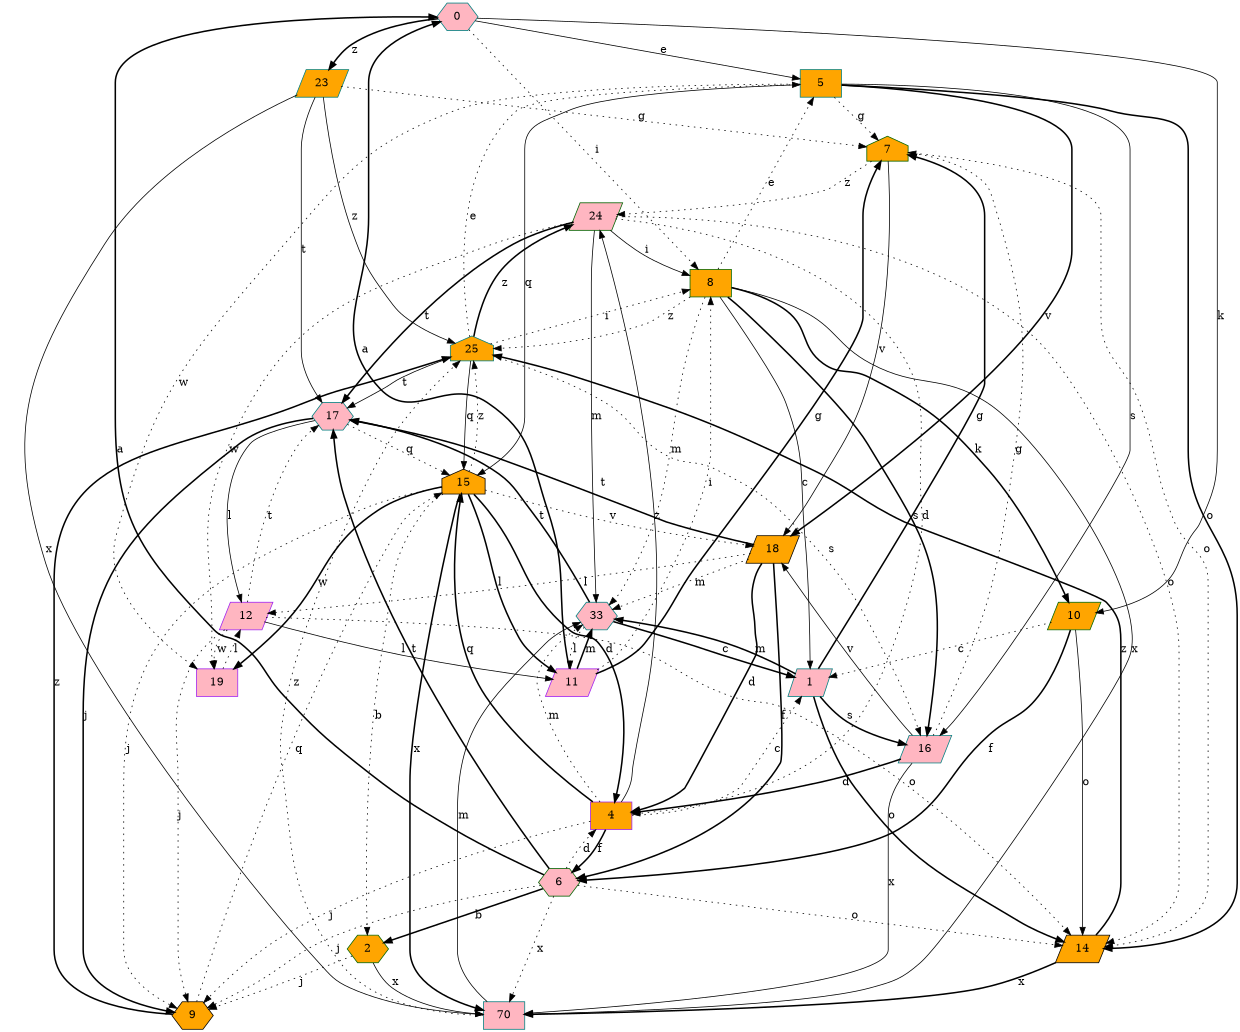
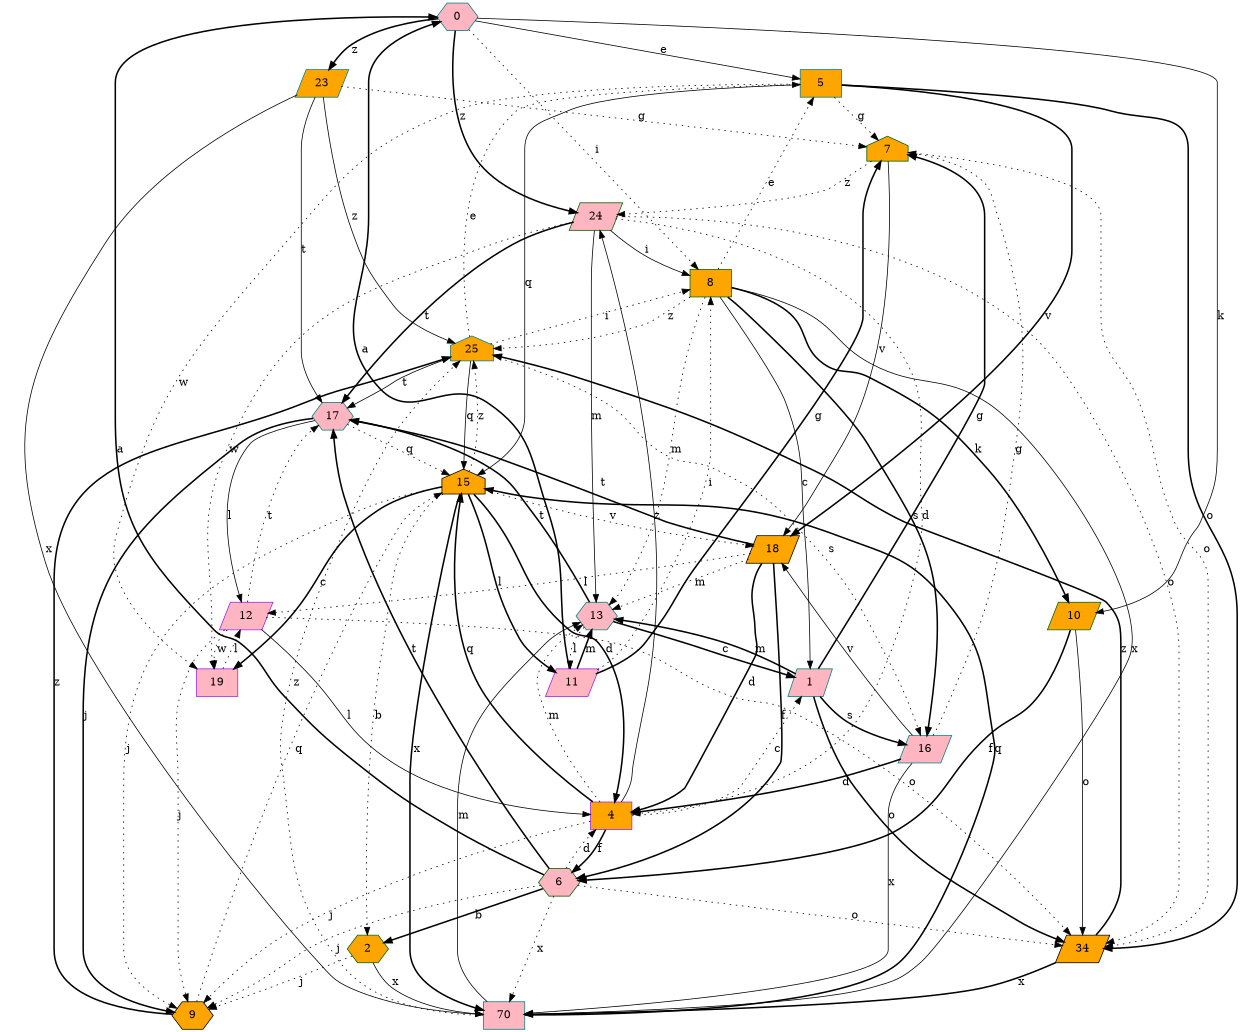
(503, 268) -> (470, 149)
(1130, 314) -> none
(323, 583) -> (323, 583)
(597, 616) -> (597, 616)
(944, 649) -> none
(404, 655) -> (397, 765)
none -> (994, 740)
(1083, 949) -> (1083, 949)
